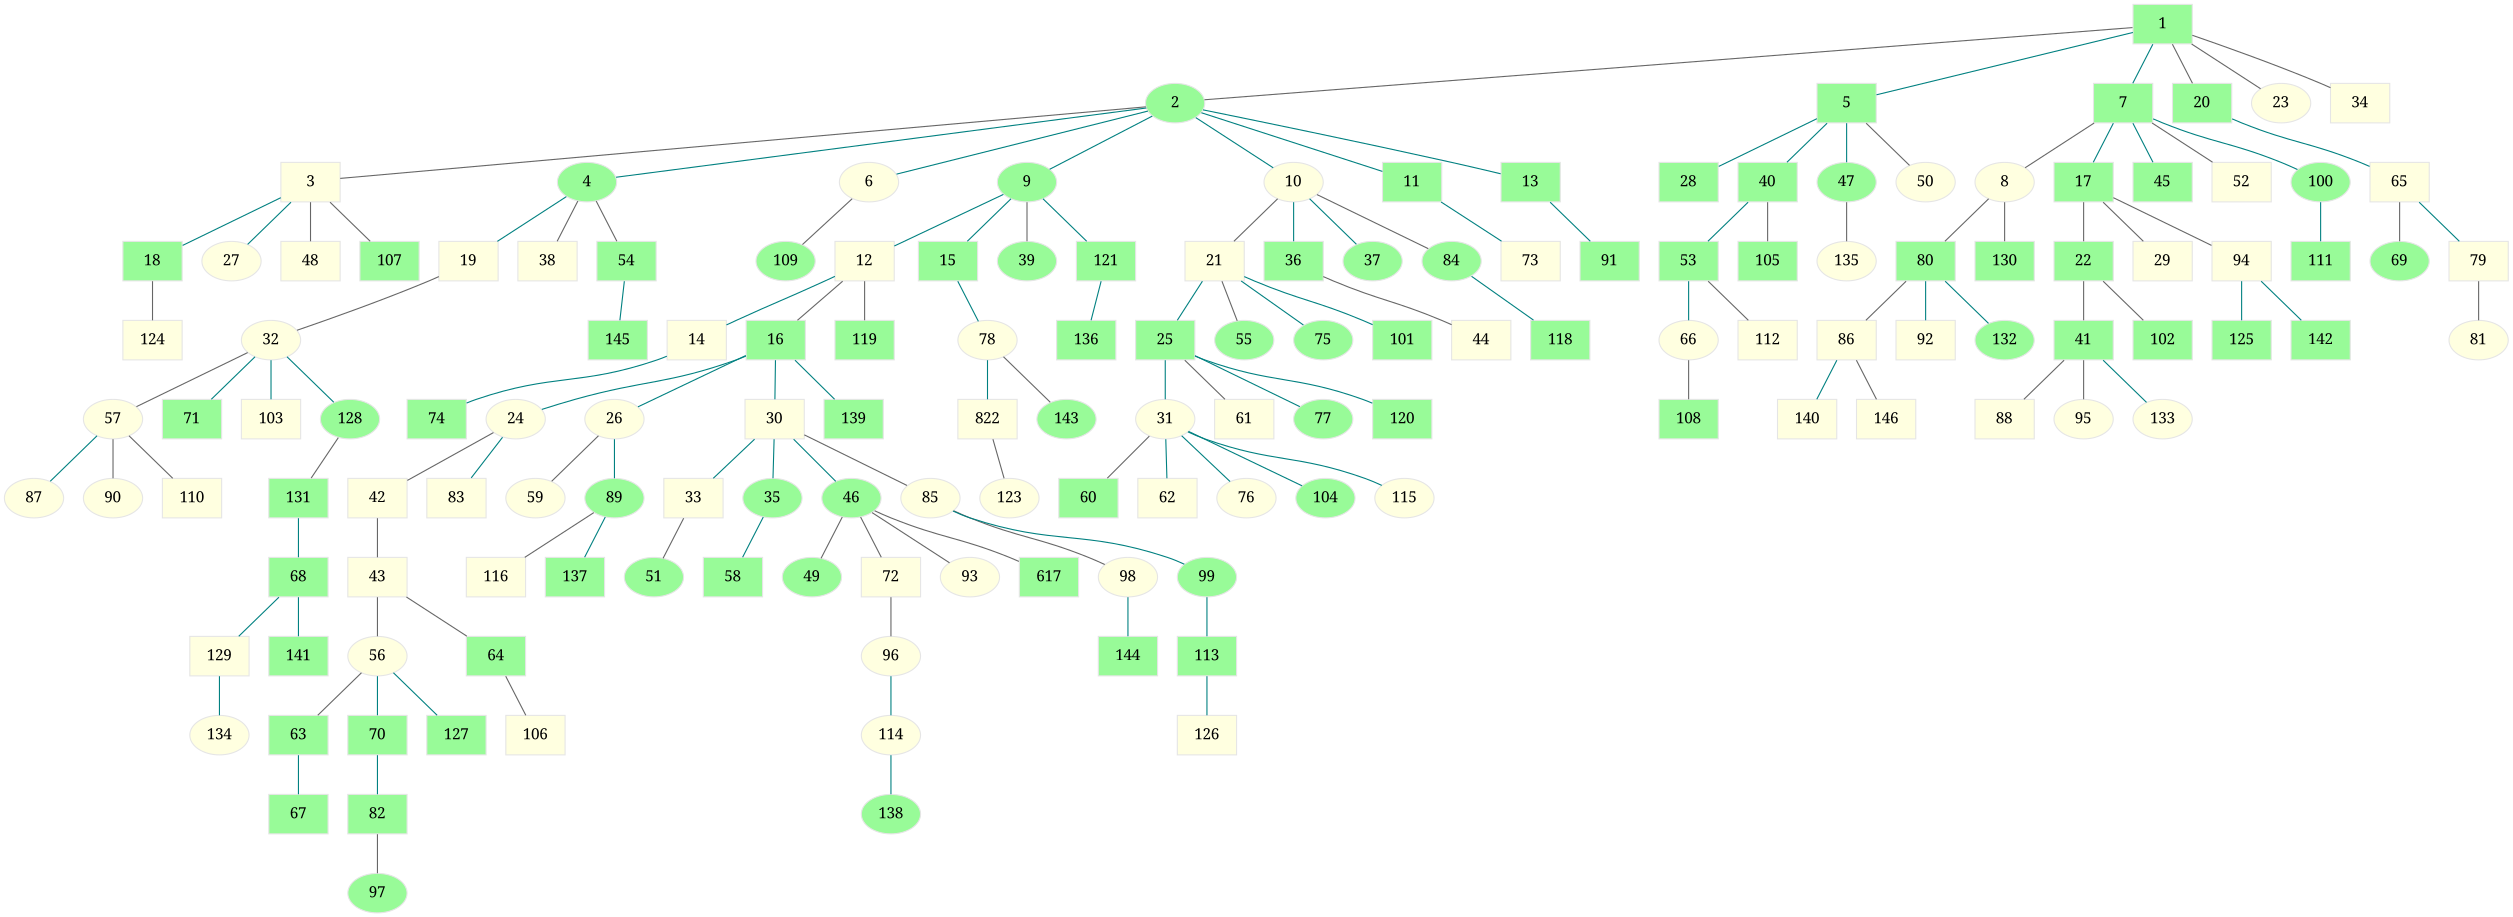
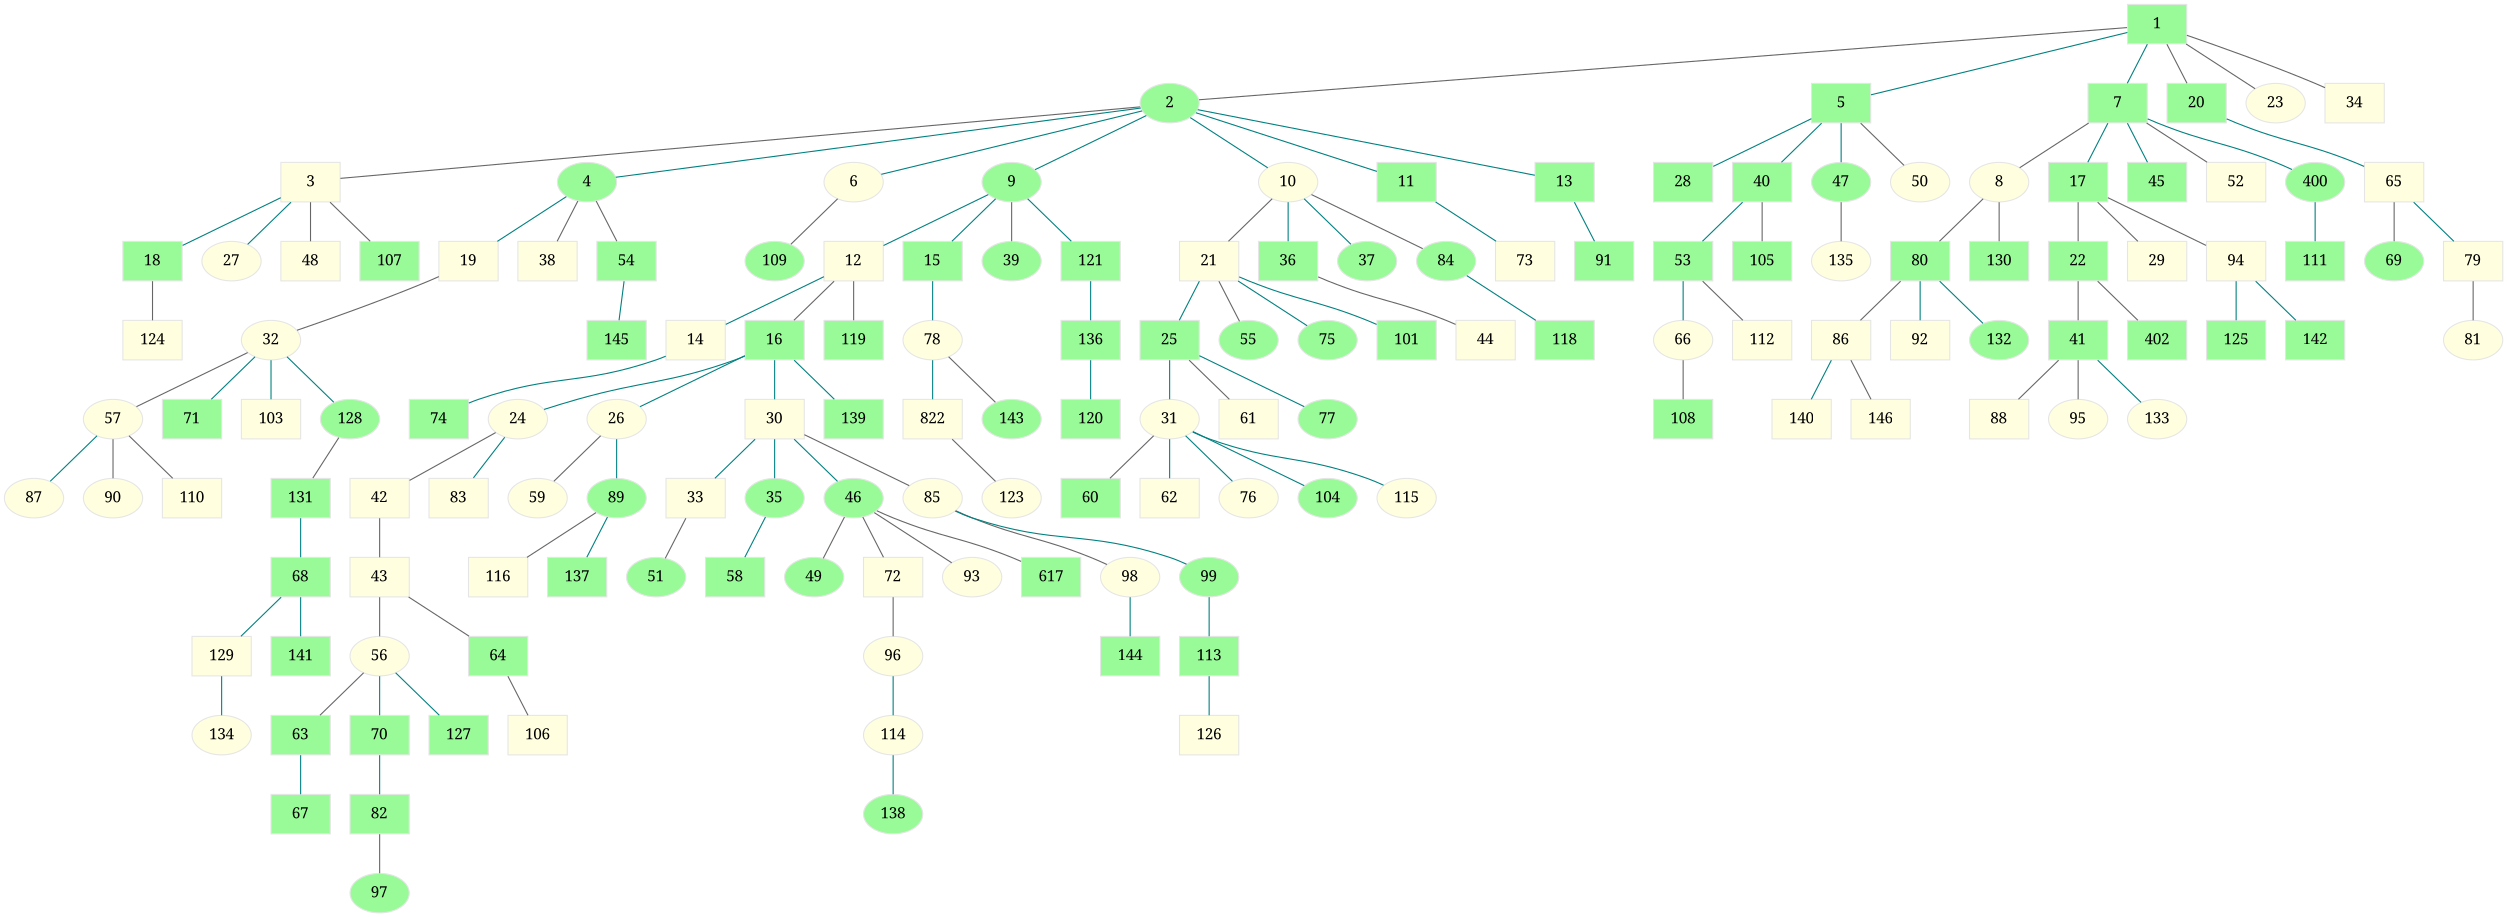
(2321, 182) -> (2315, 182)
(2163, 340) -> (2157, 340)
(1284, 380) -> (1091, 380)
